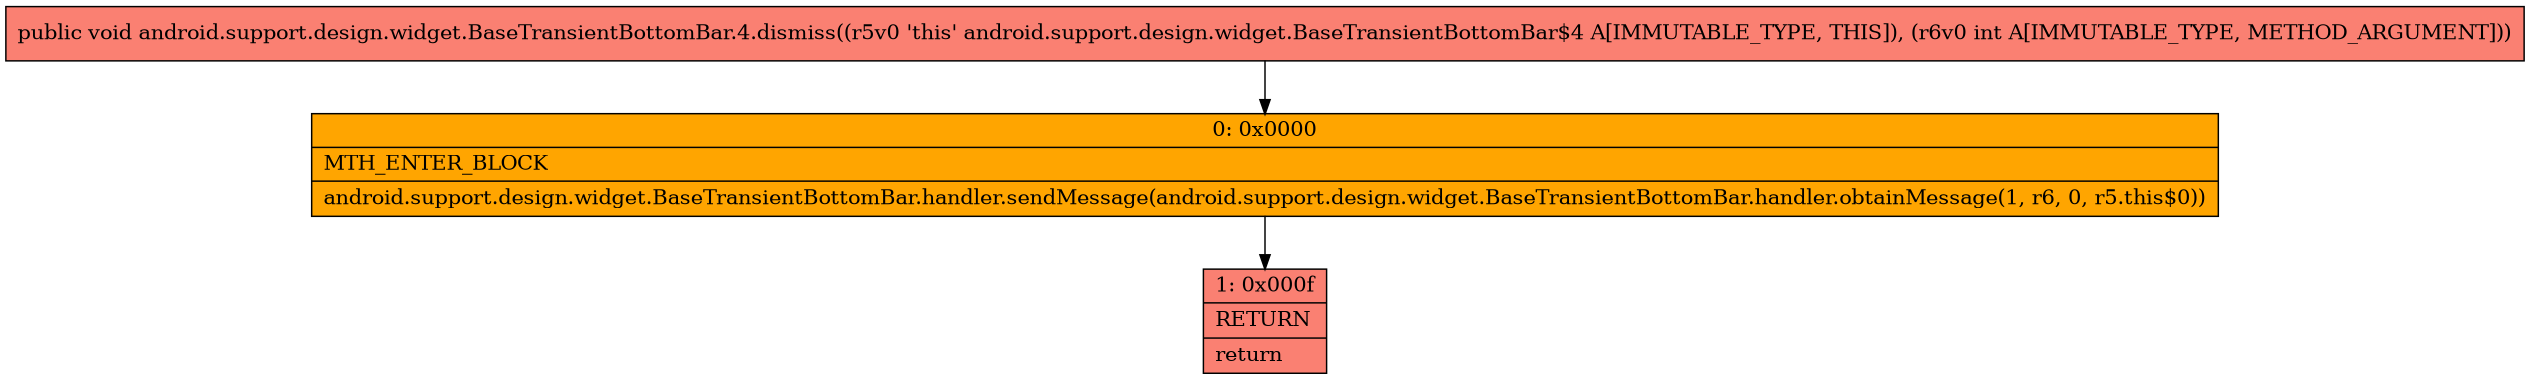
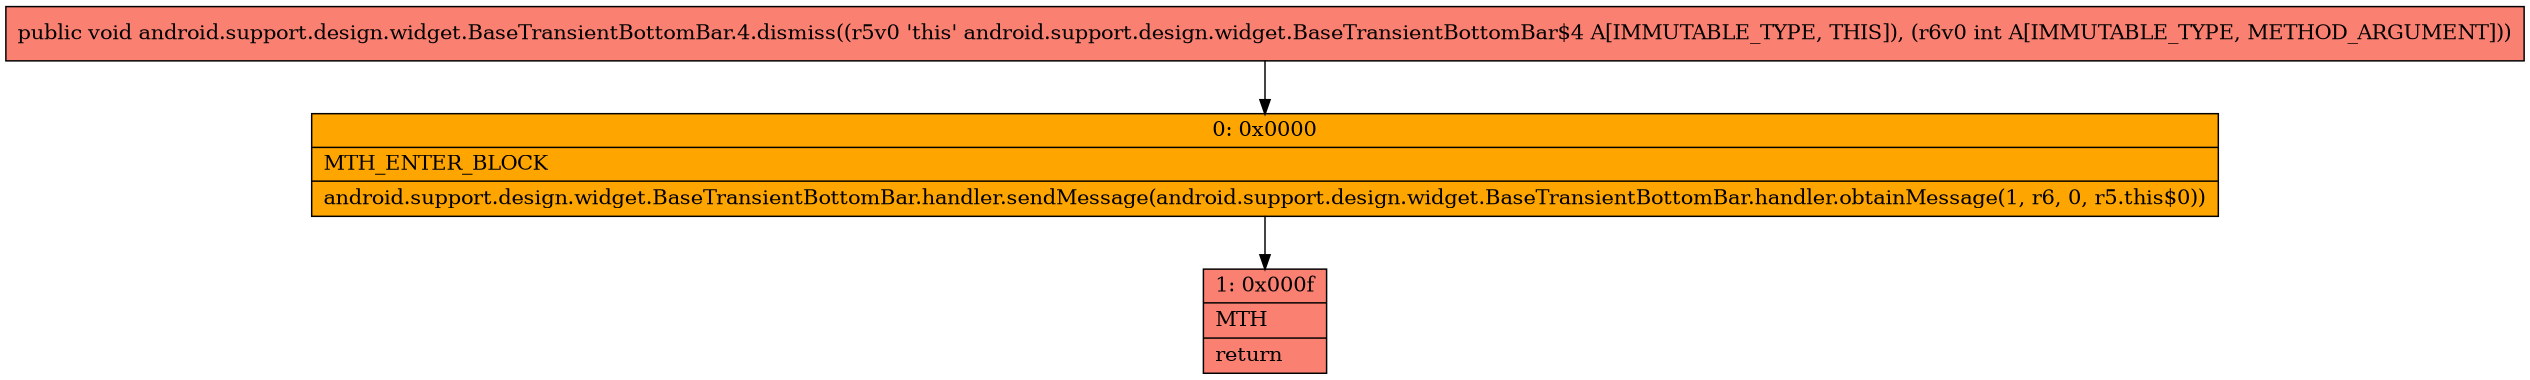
(1263, 320) -> (1242, 320)
